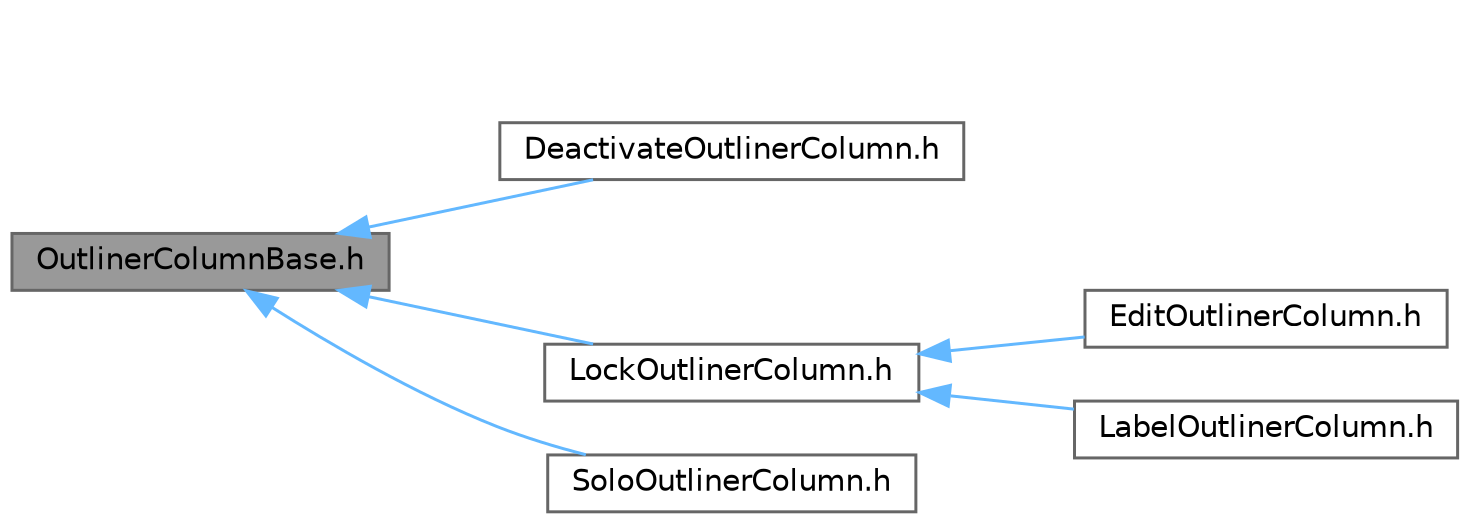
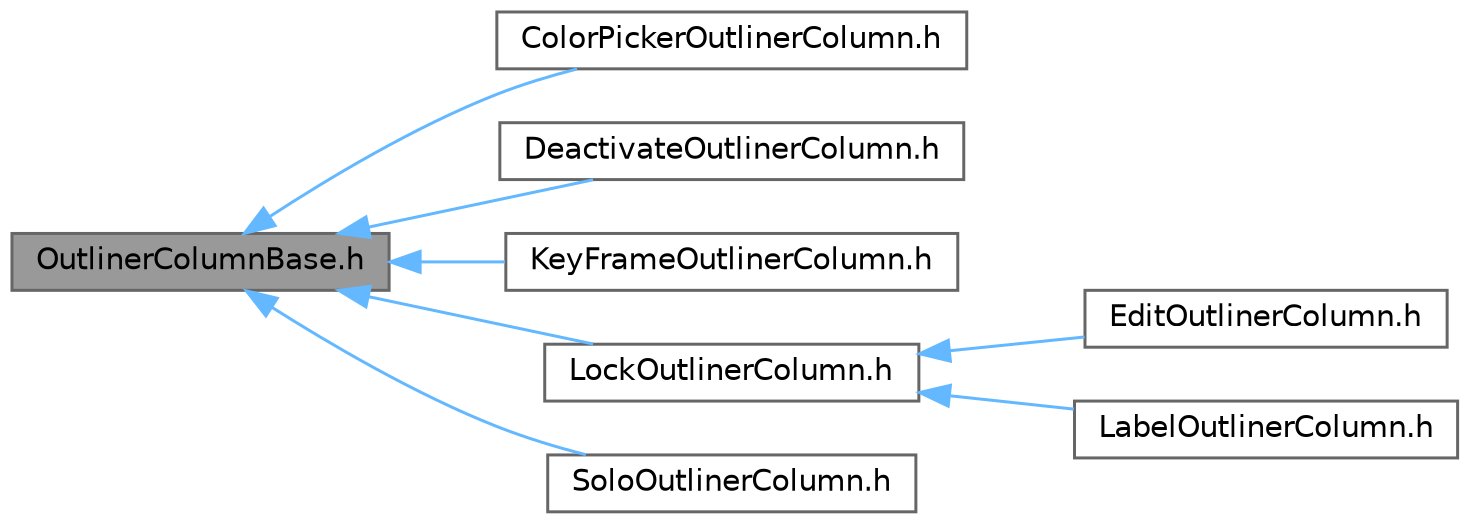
none -> (732, 40)
none -> (732, 262)
